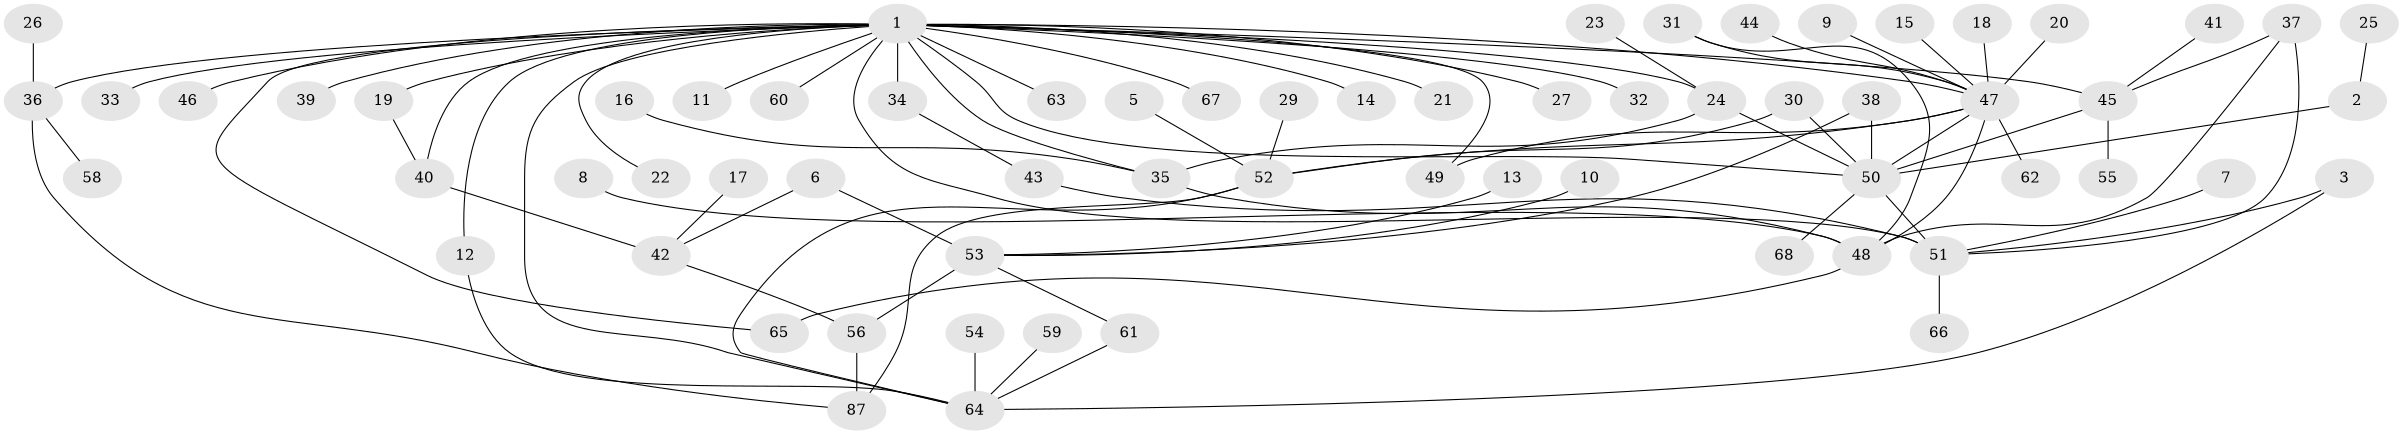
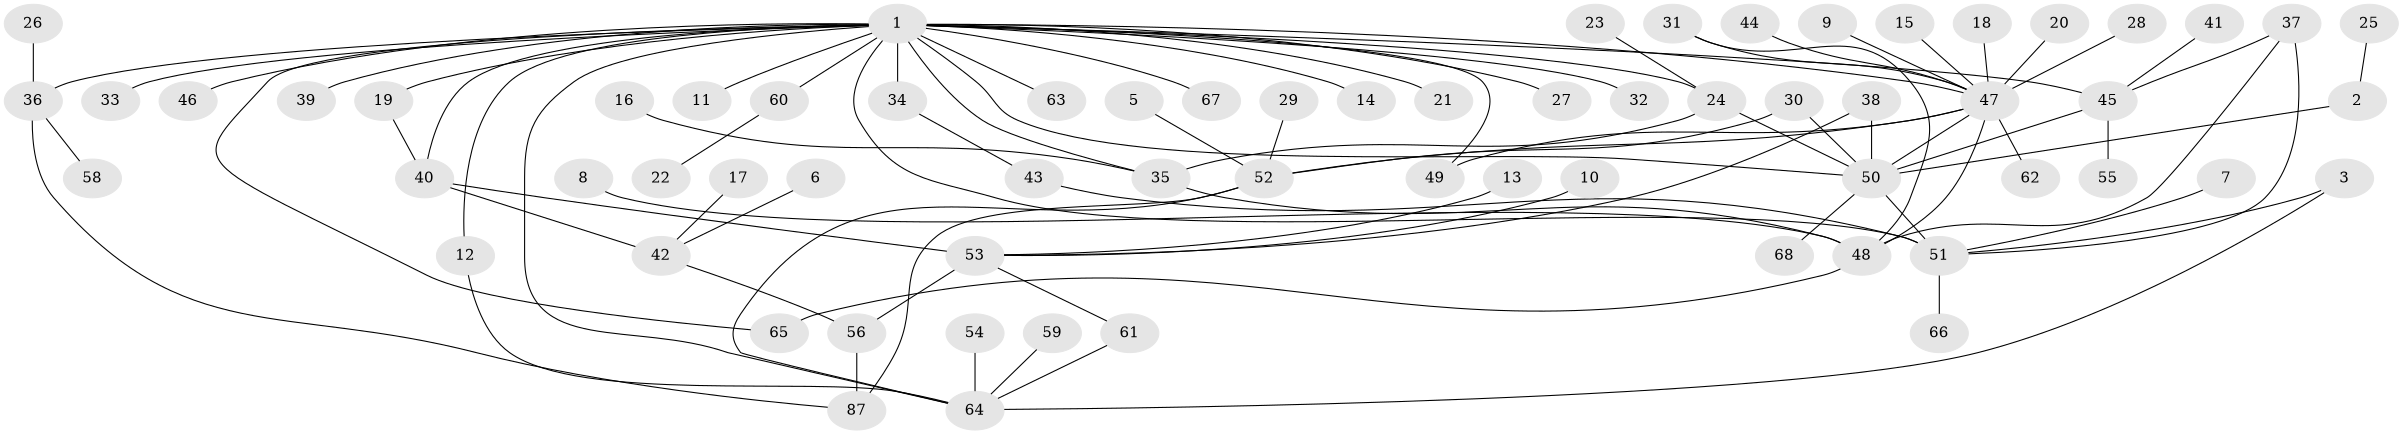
none -> (2137, 24)
(580, 91) -> (718, 141)
(876, 208) -> (687, 217)
